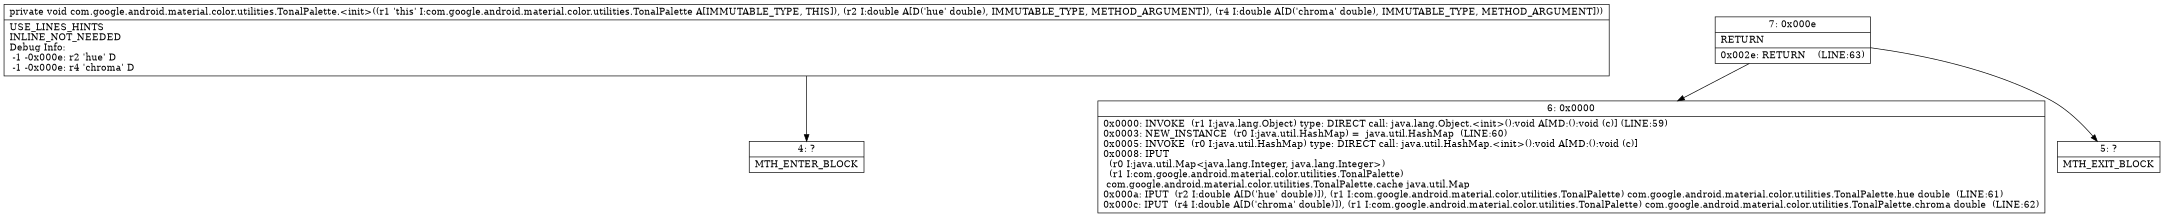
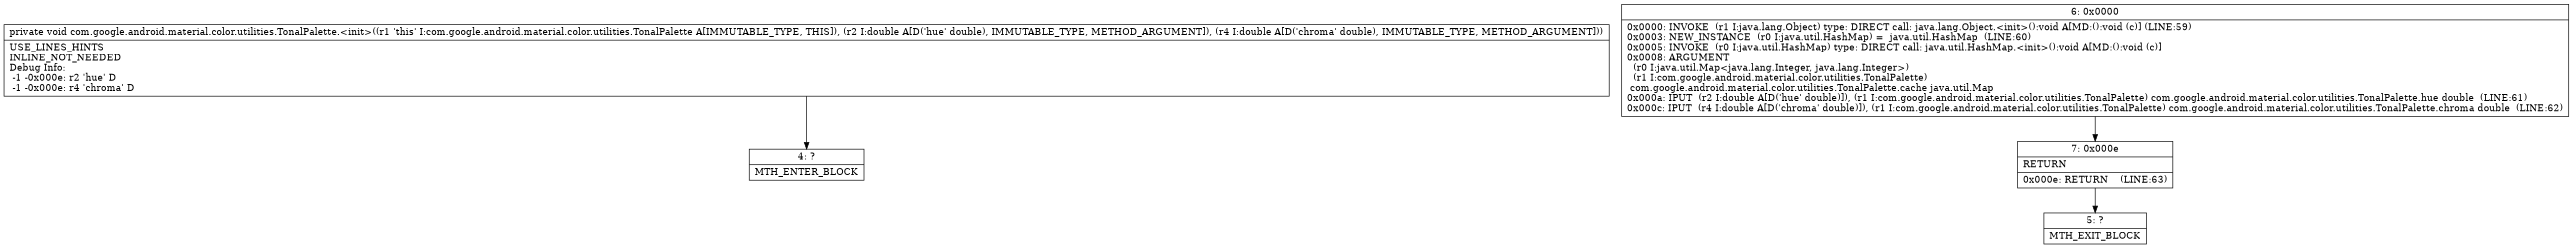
(1793, 55) -> (2095, 180)
(1717, 81) -> (2095, 125)
(1139, 154) -> (1681, 58)
